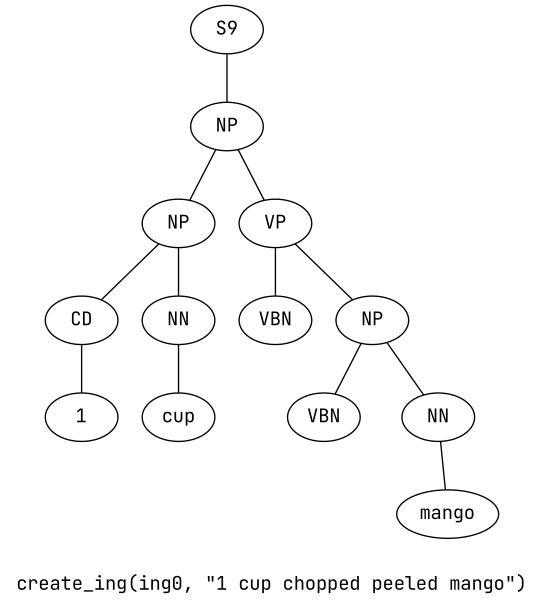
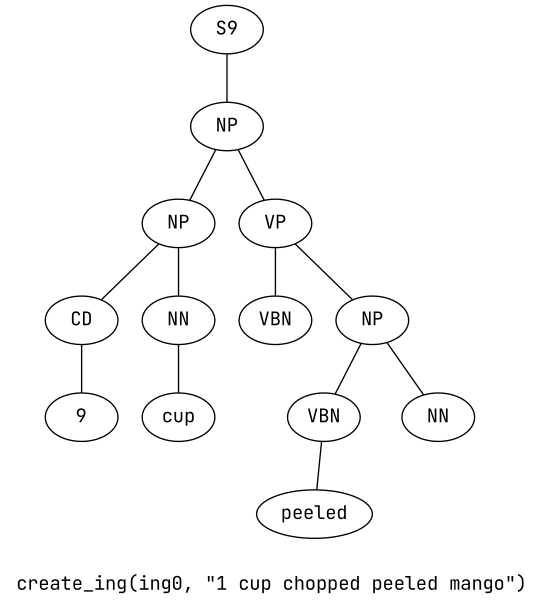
(82, 417) -> (82, 417)
none -> (314, 514)
(448, 514) -> none
